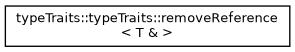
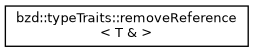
(148, 26) -> (127, 26)
